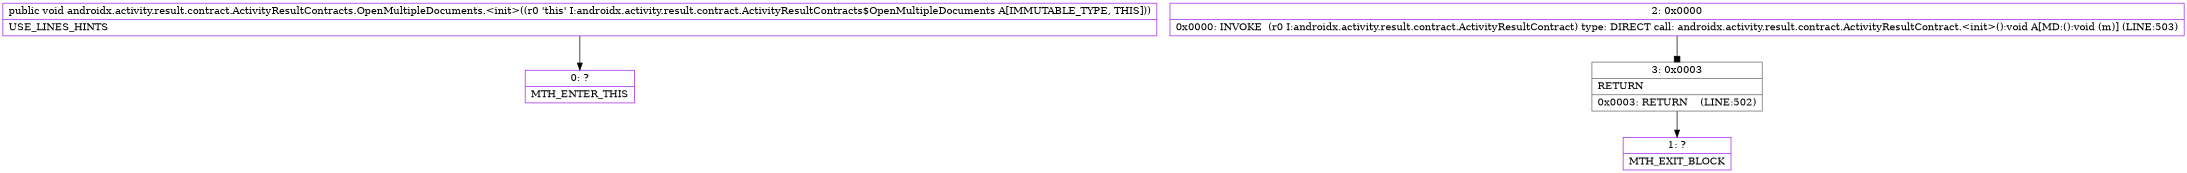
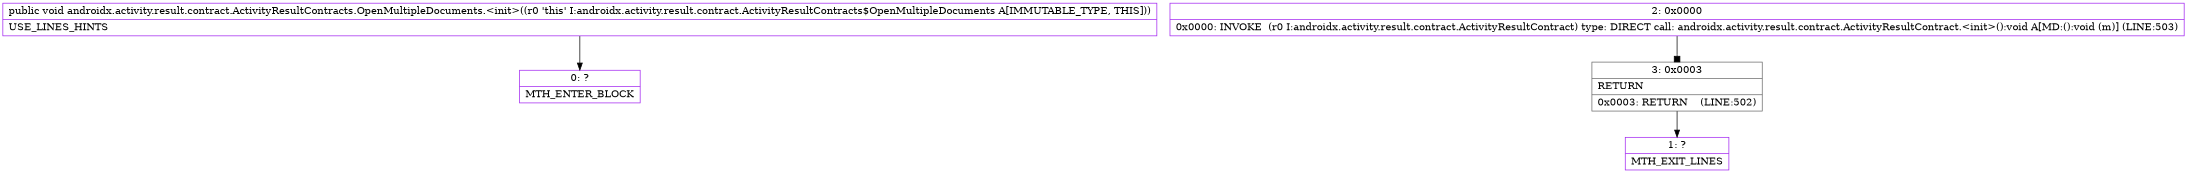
(580, 94) -> (580, 94)
(1677, 161) -> (1677, 161)
